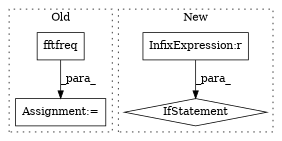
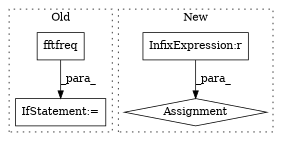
(61, 112) -> (61, 112)
(196, 112) -> (196, 112)
